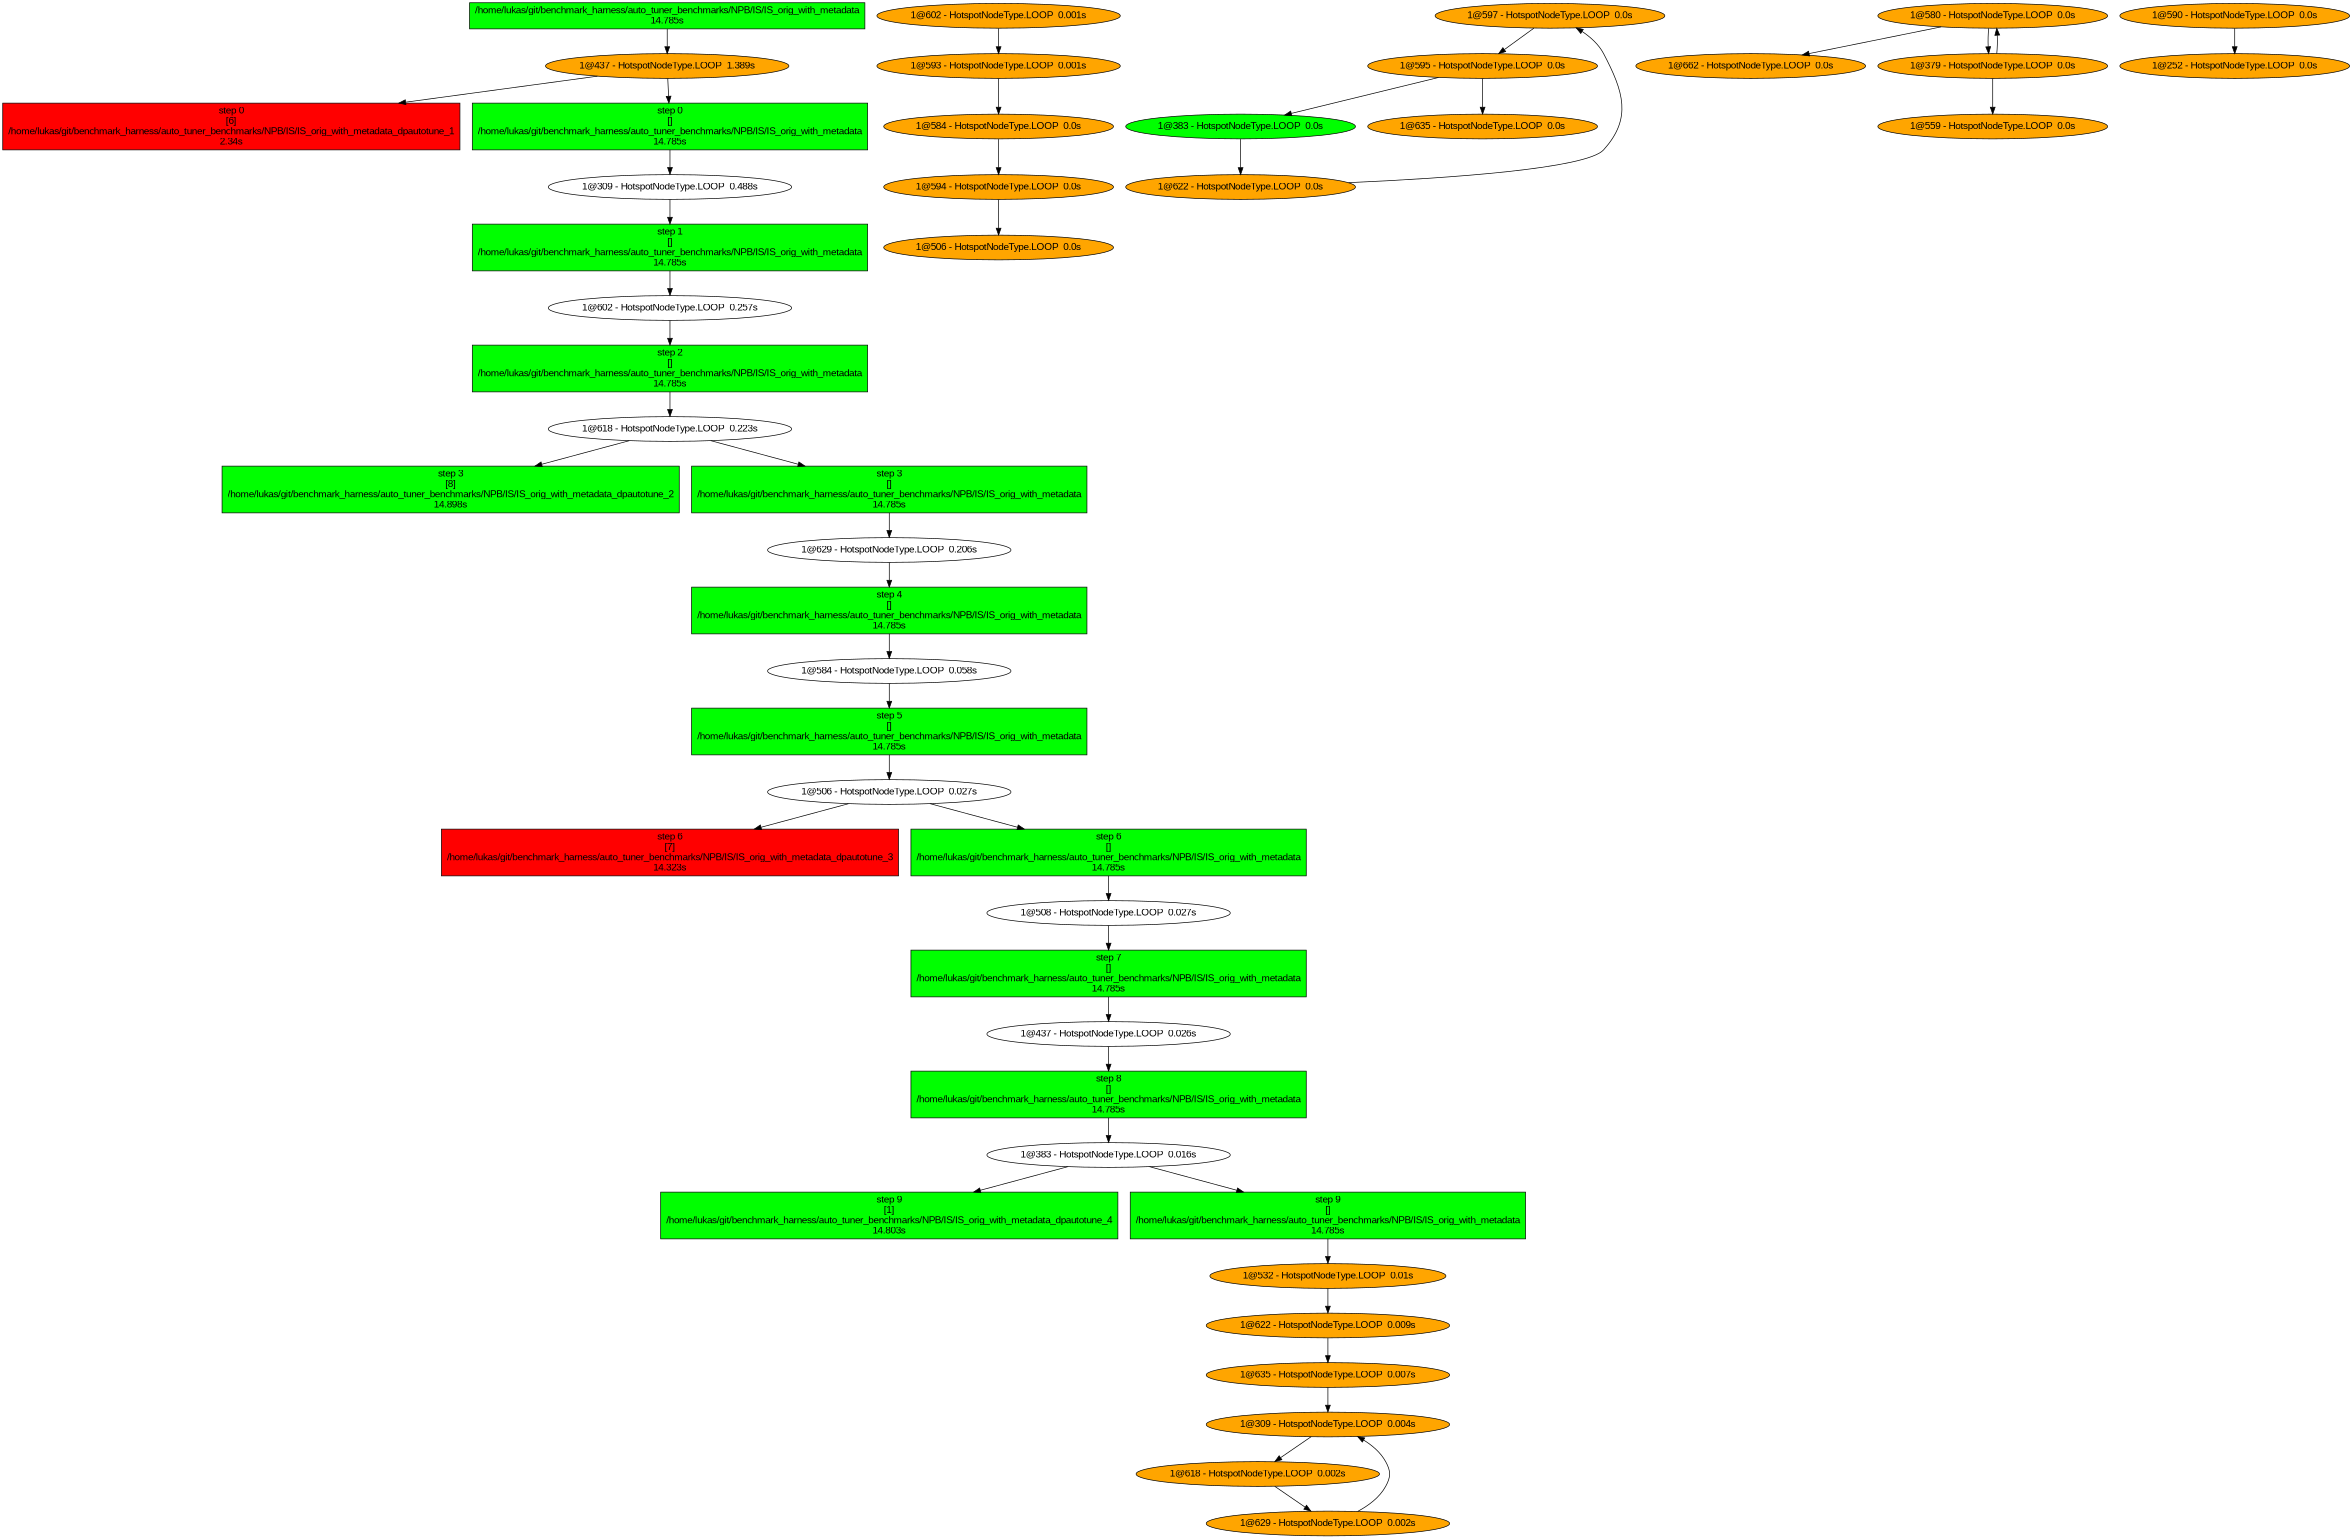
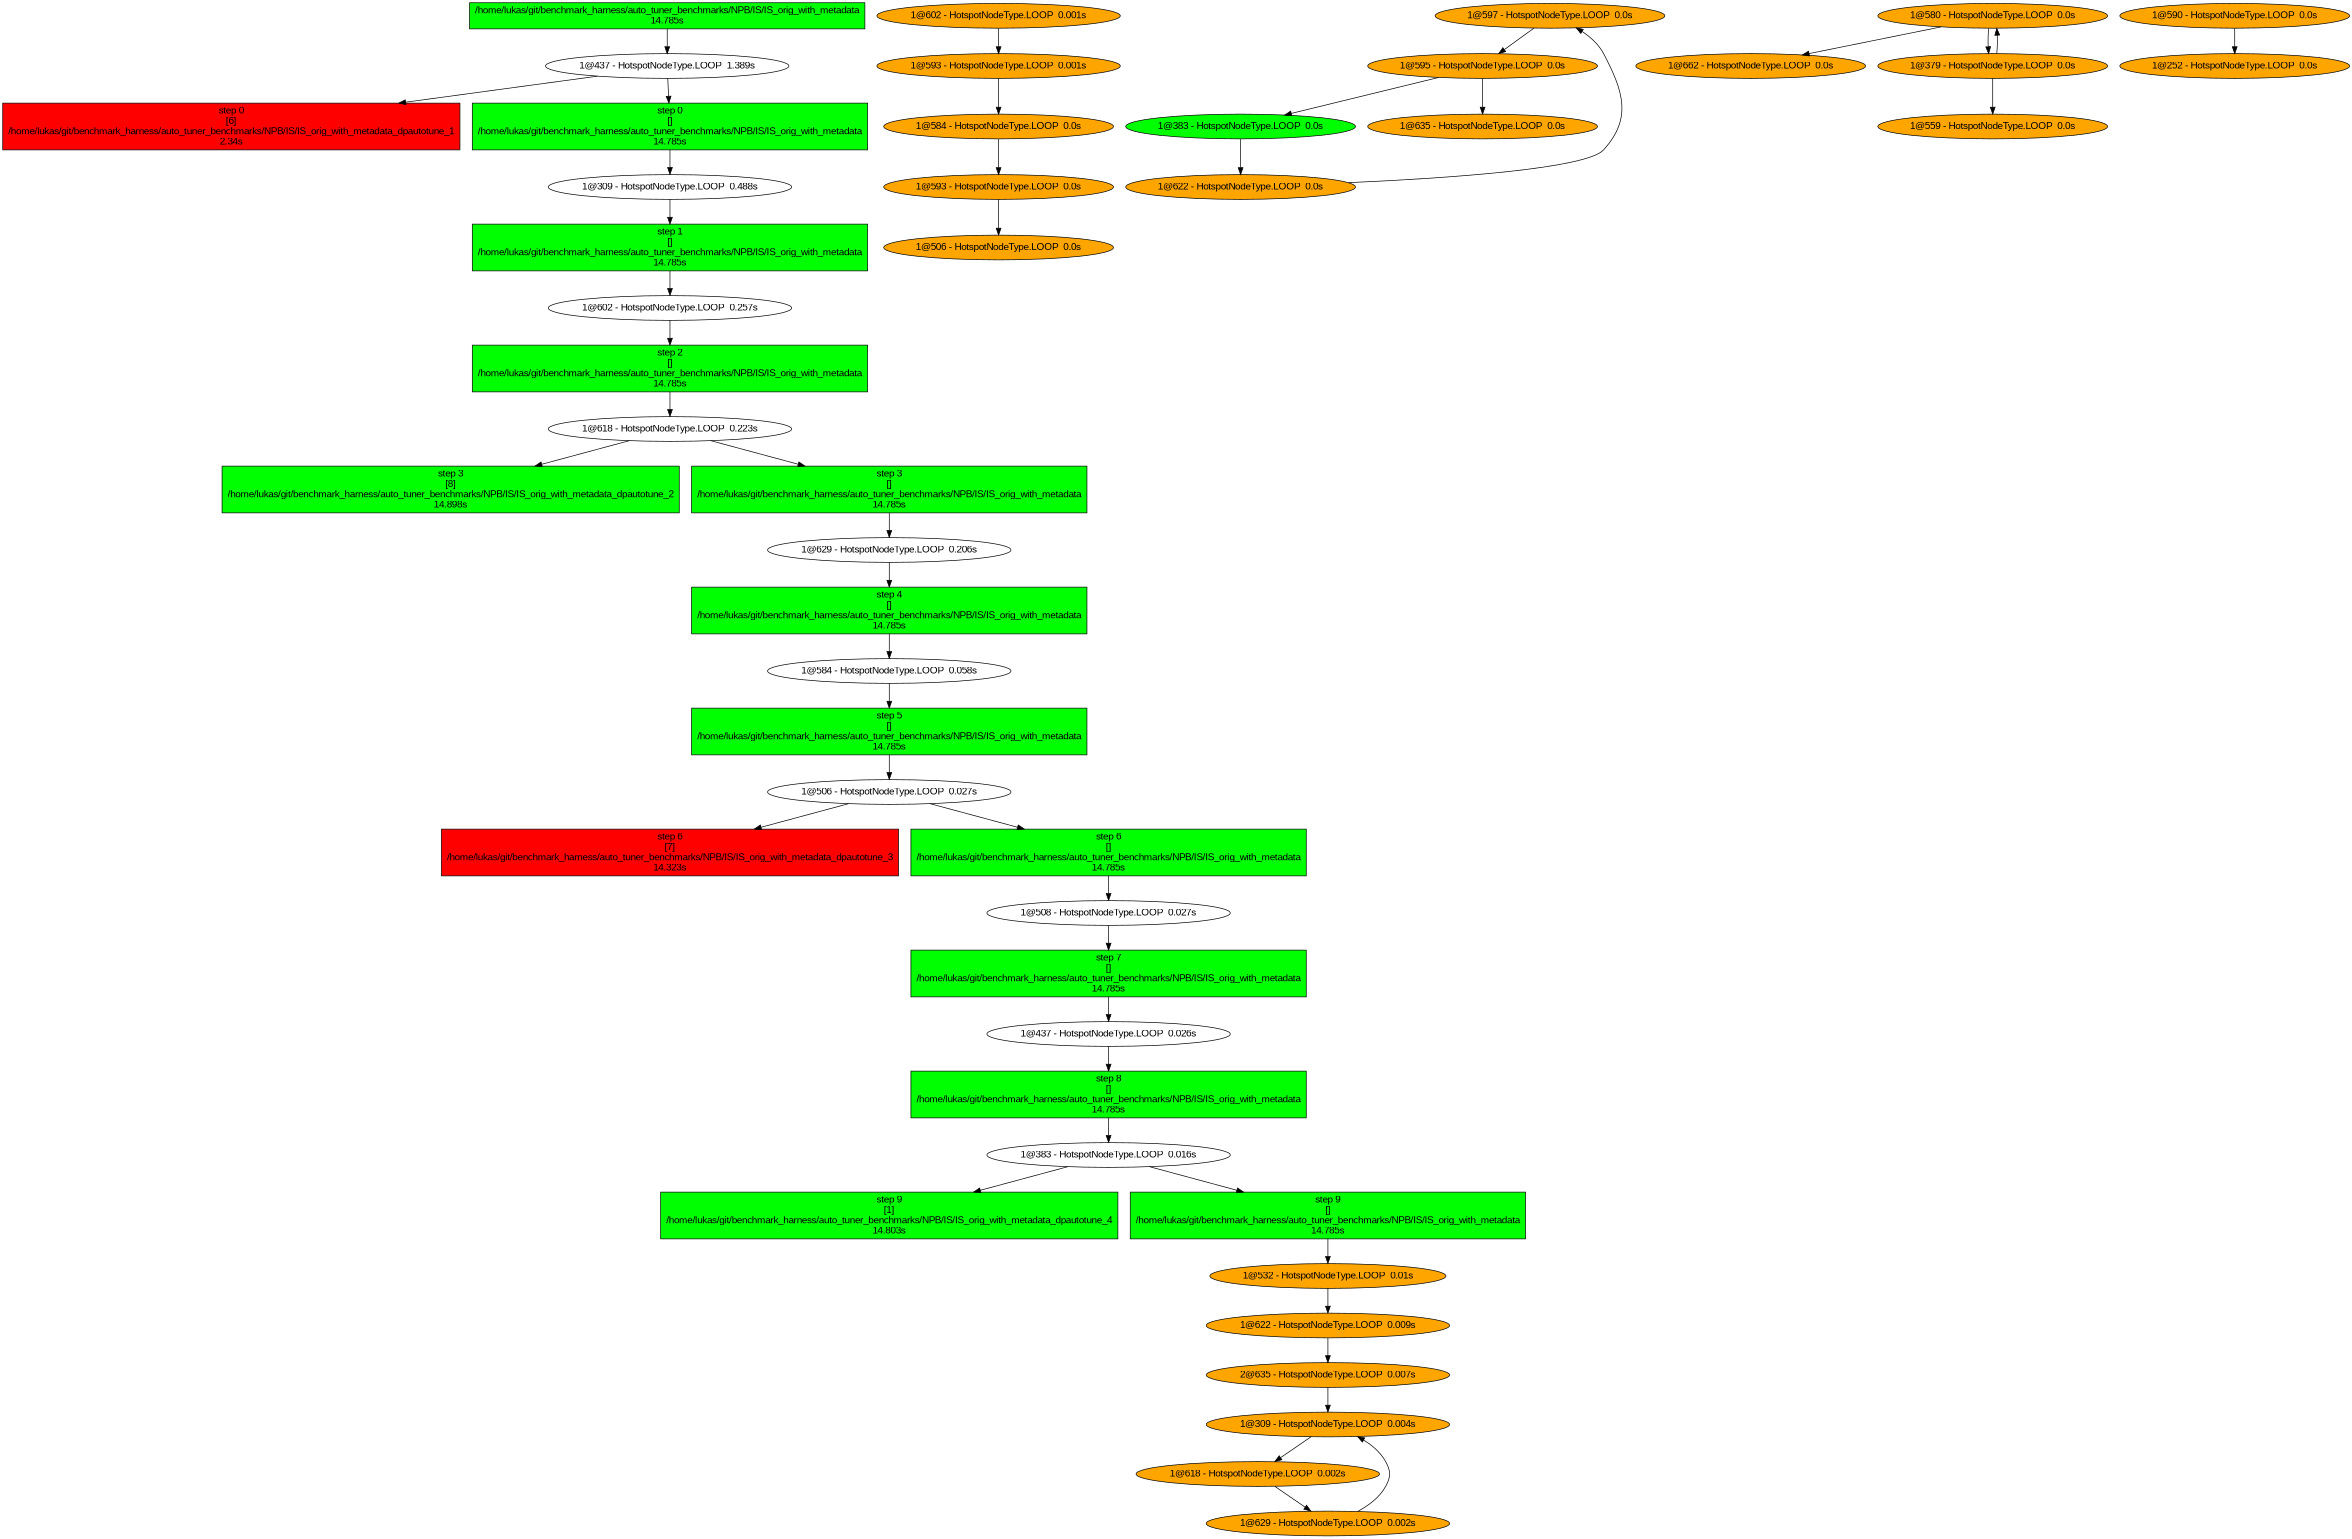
(667, 66) -> (667, 66)
(999, 187) -> (999, 187)
(1328, 1375) -> (1328, 1375)
